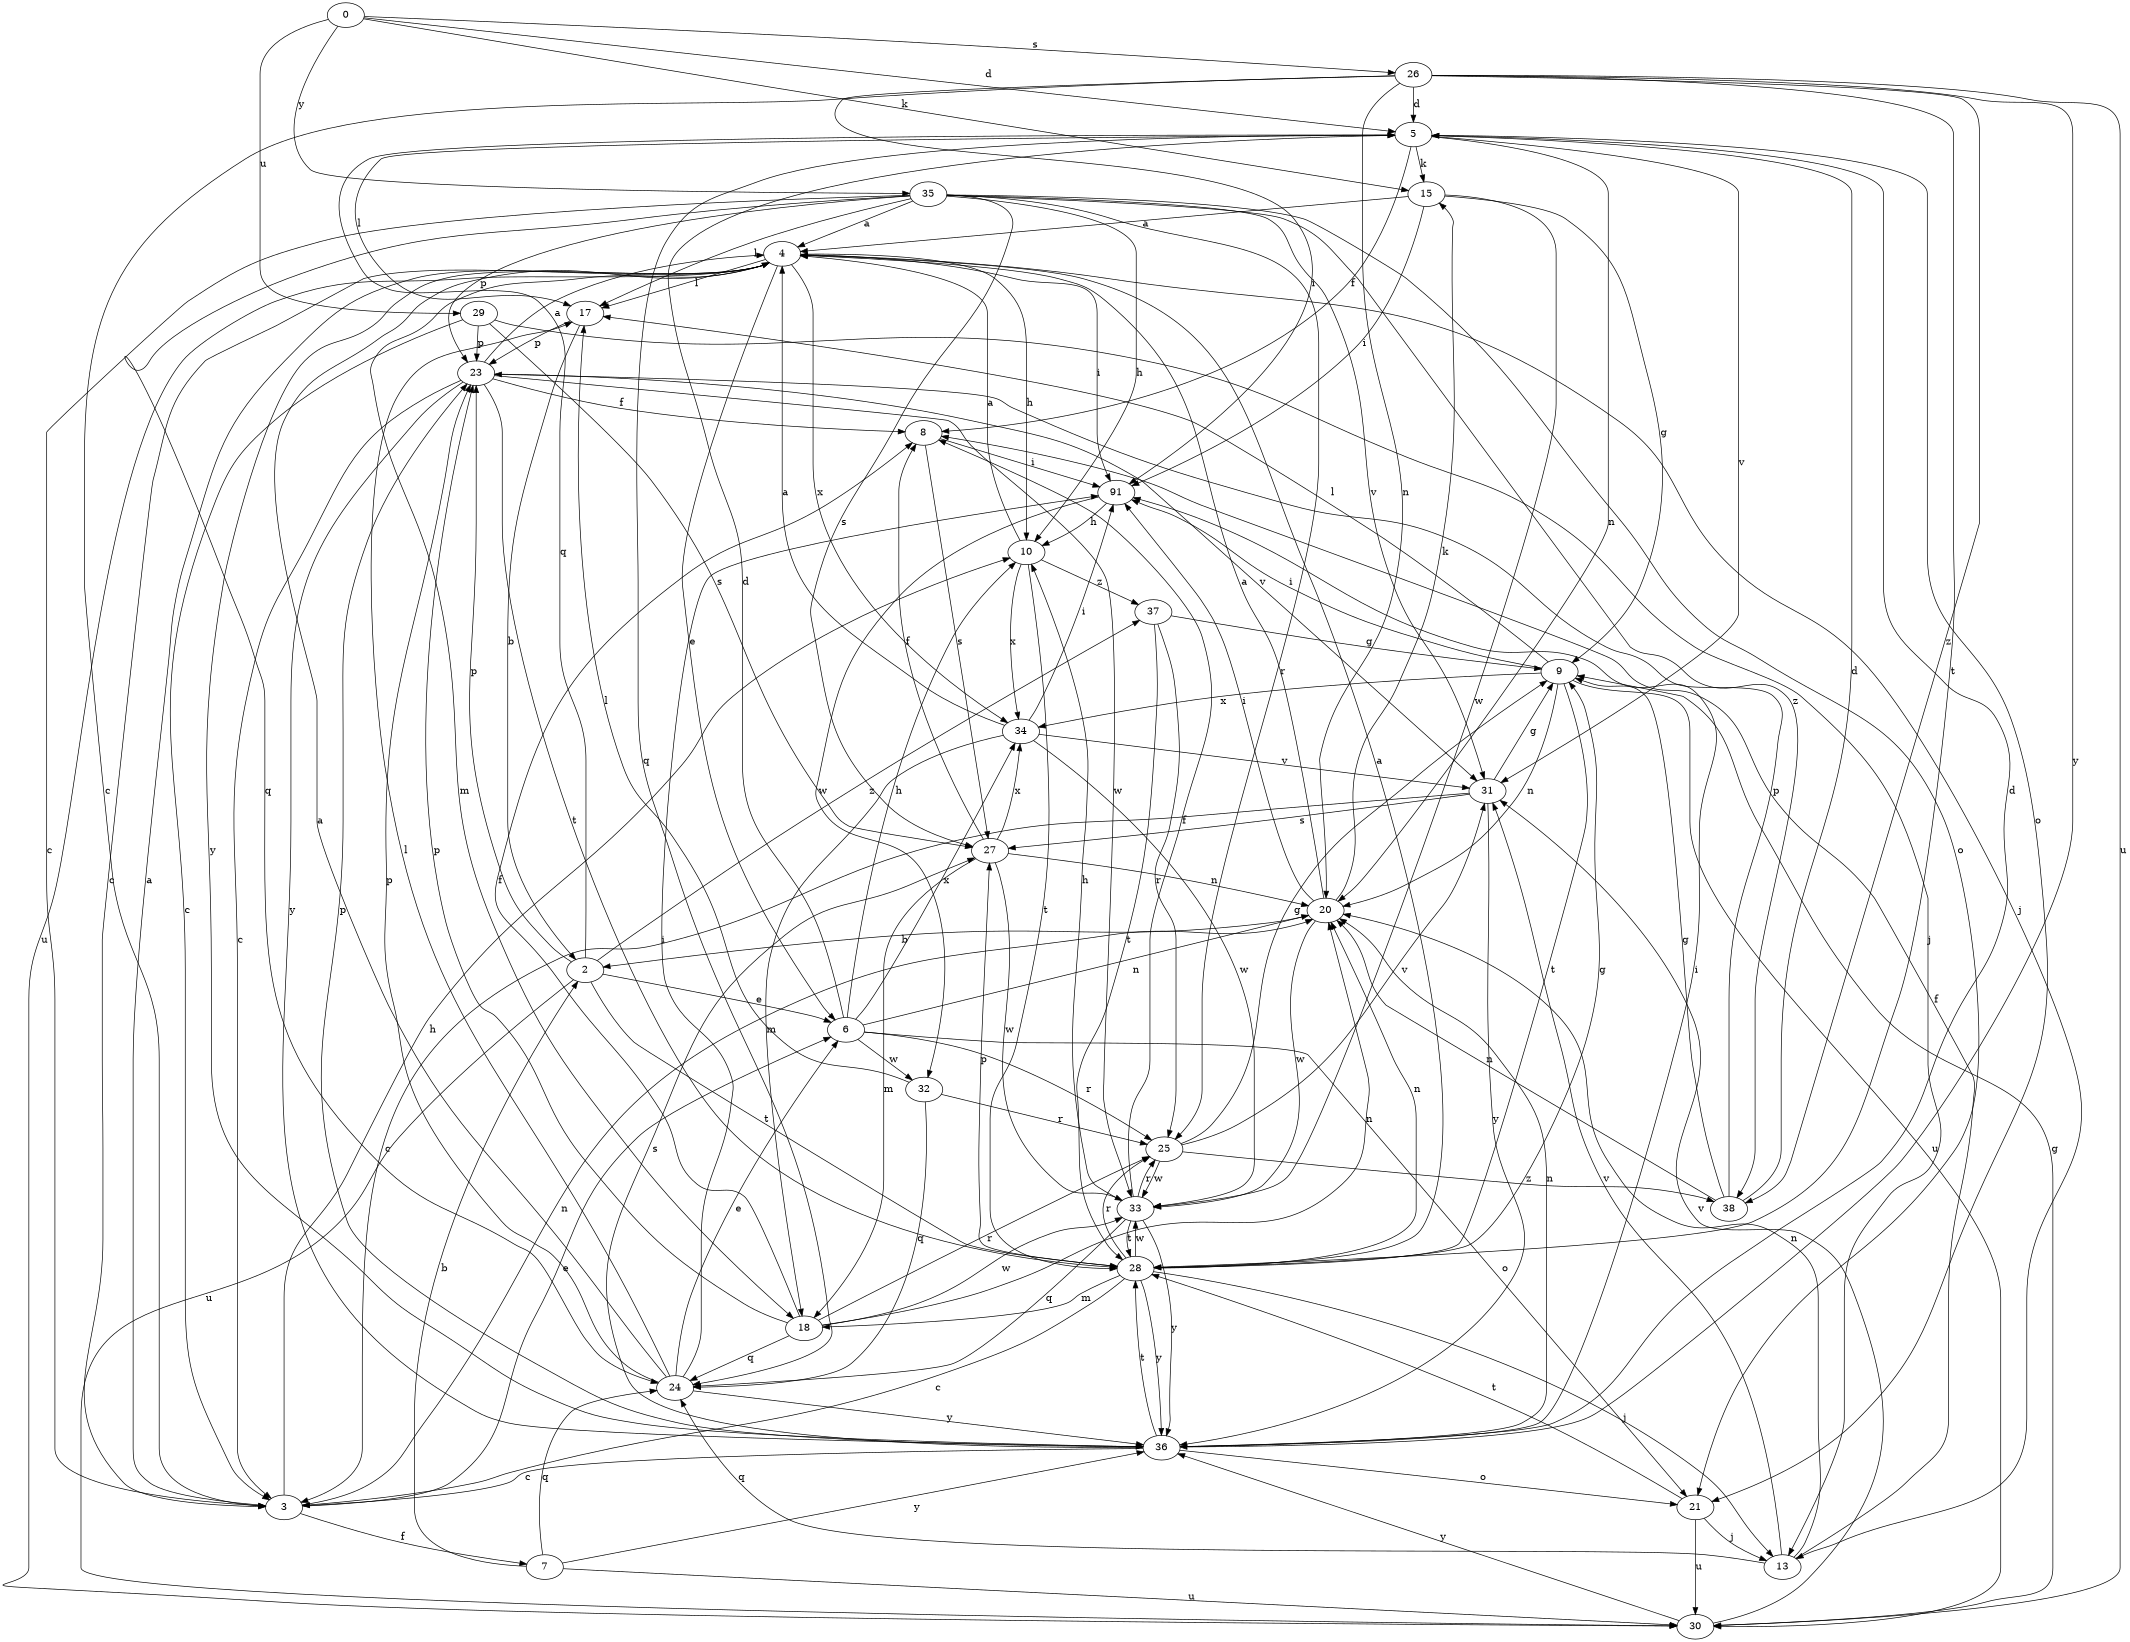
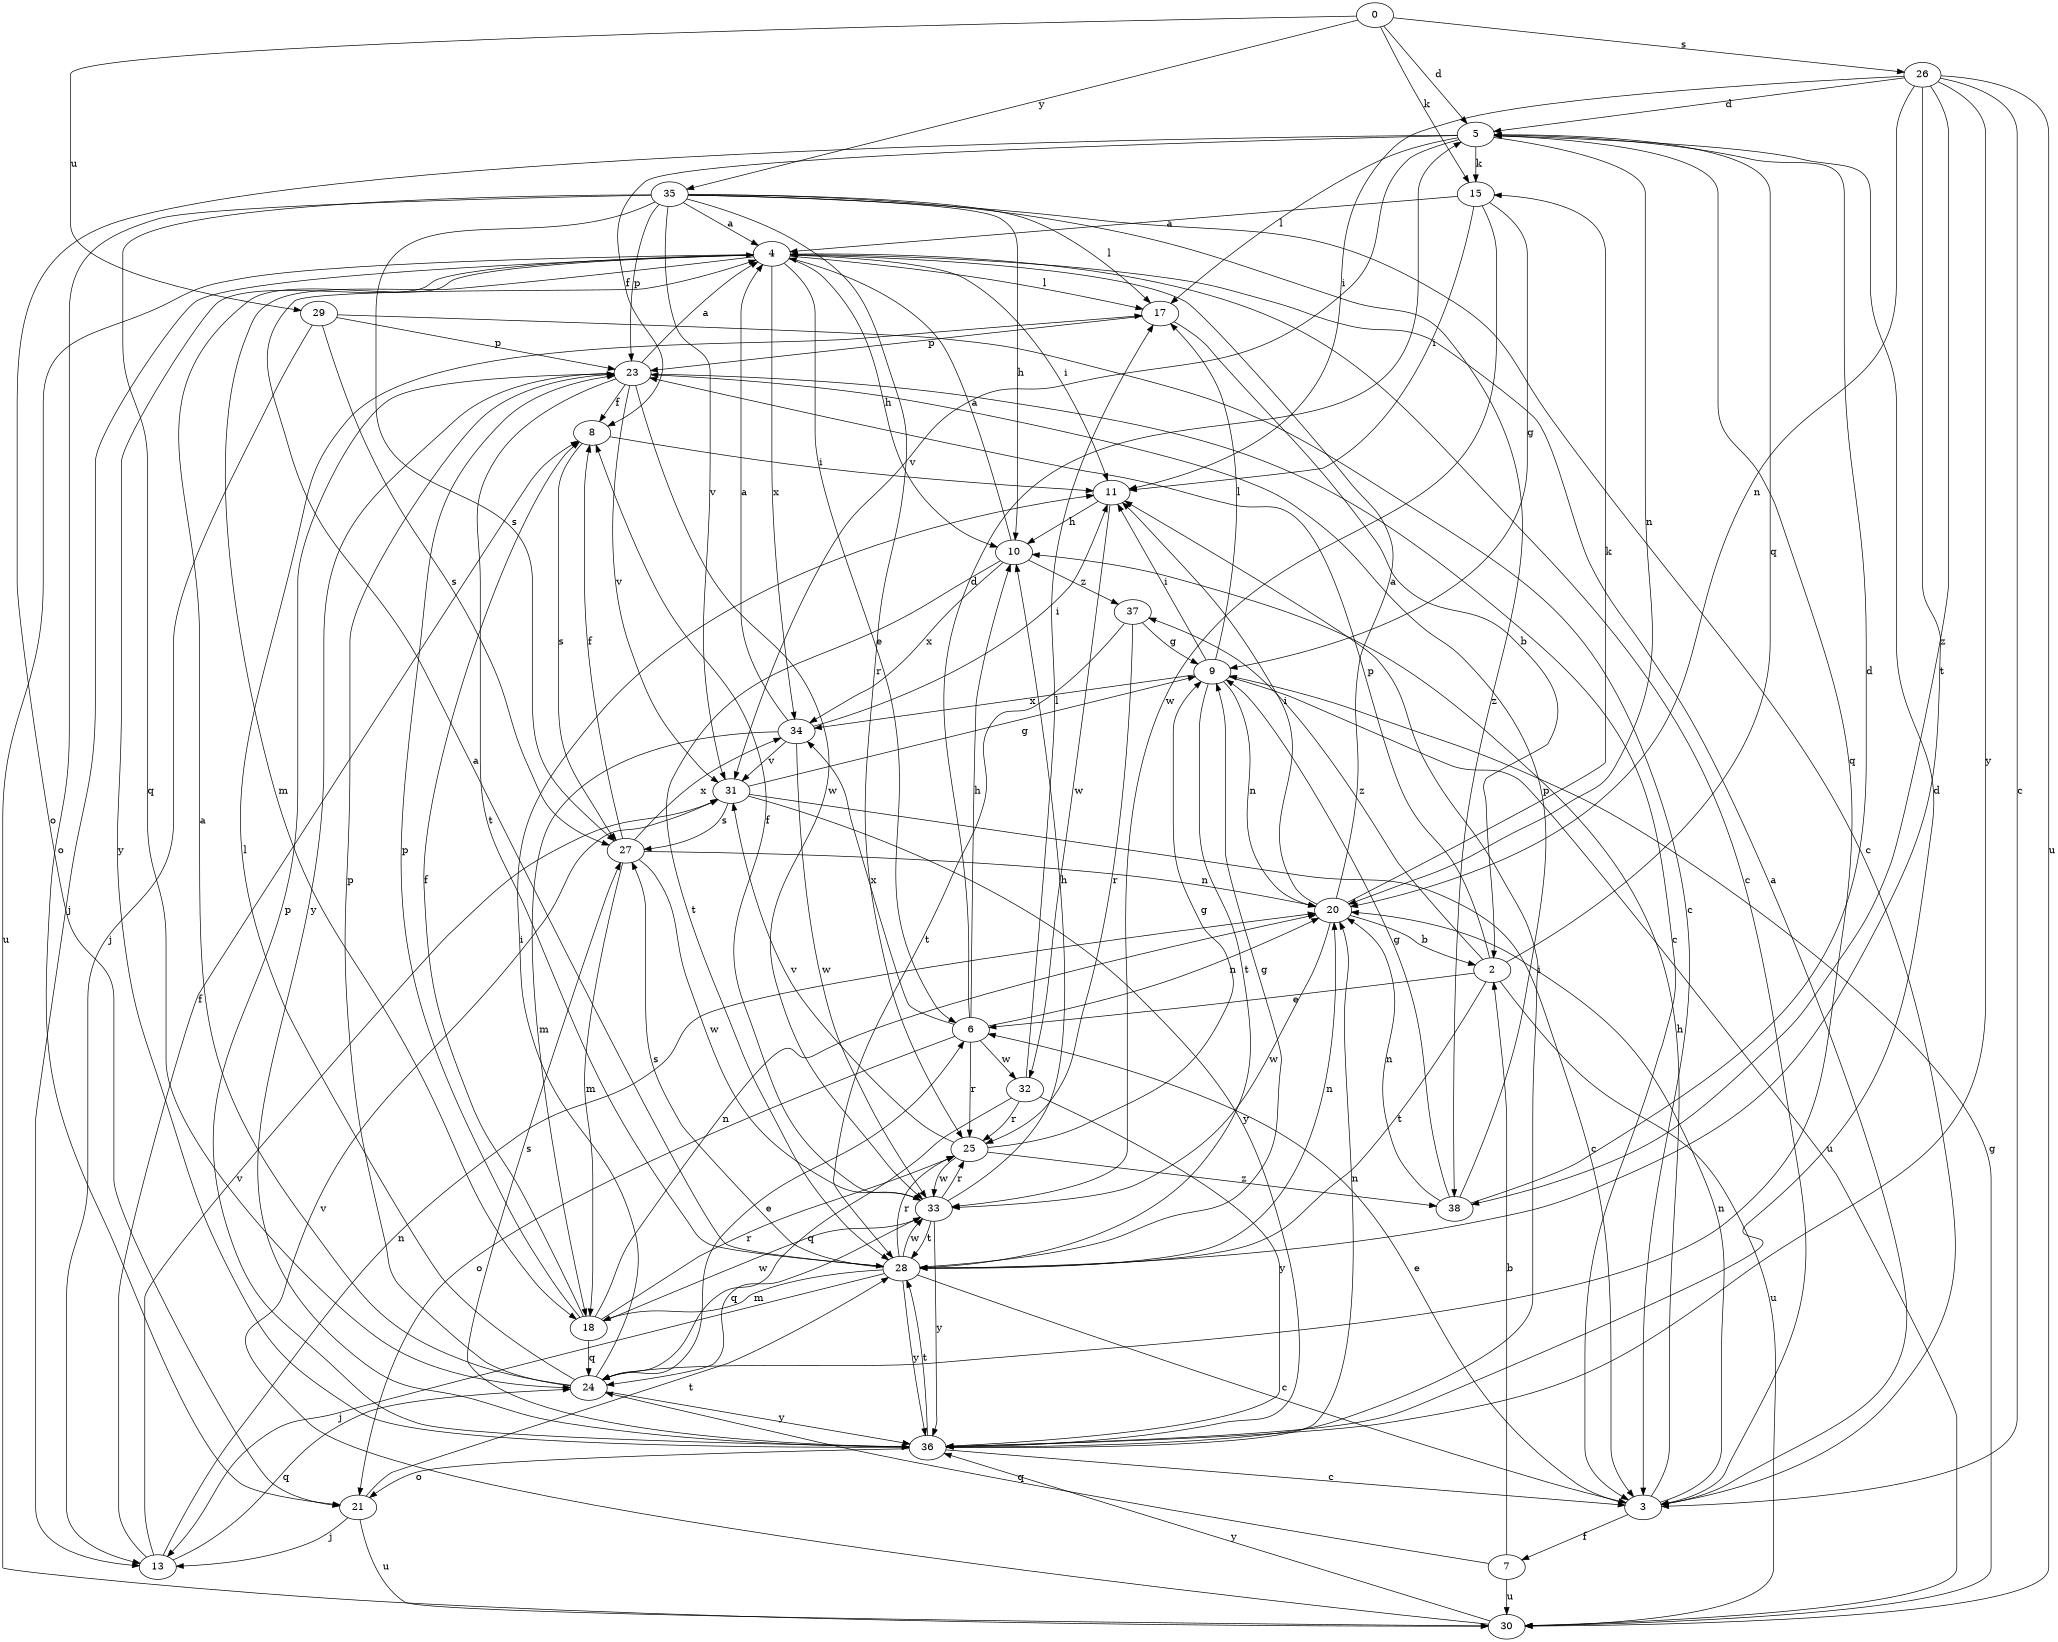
(1116, 493) -> (1112, 493)
(984, 1060) -> (656, 1060)
(850, 1508) -> (1280, 1346)
